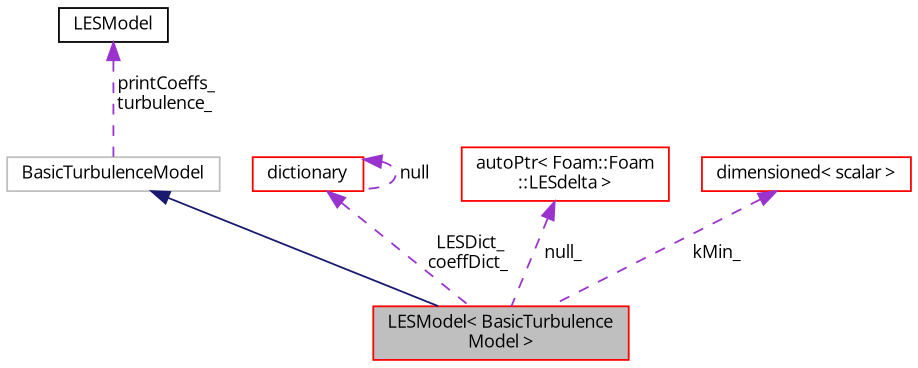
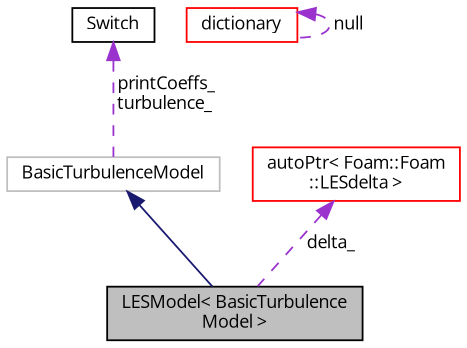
(113, 25) -> (113, 25)
(806, 174) -> none
(406, 254) -> none
(562, 254) -> (330, 244)
(501, 333) -> (235, 313)
